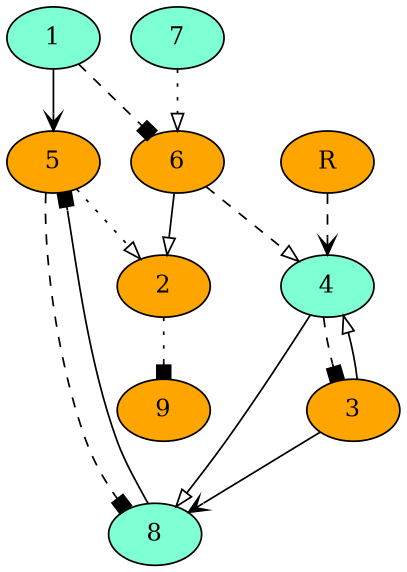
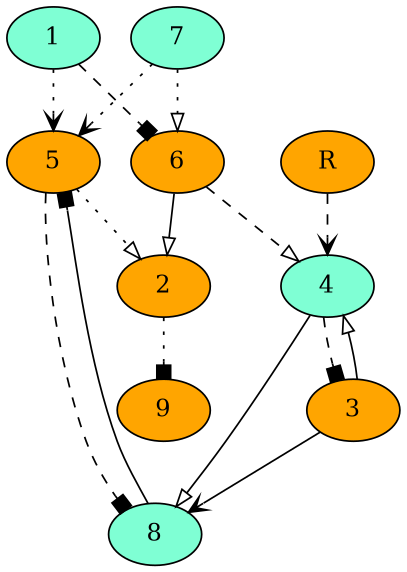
(53, 92) -> (53, 92)
none -> (123, 92)
